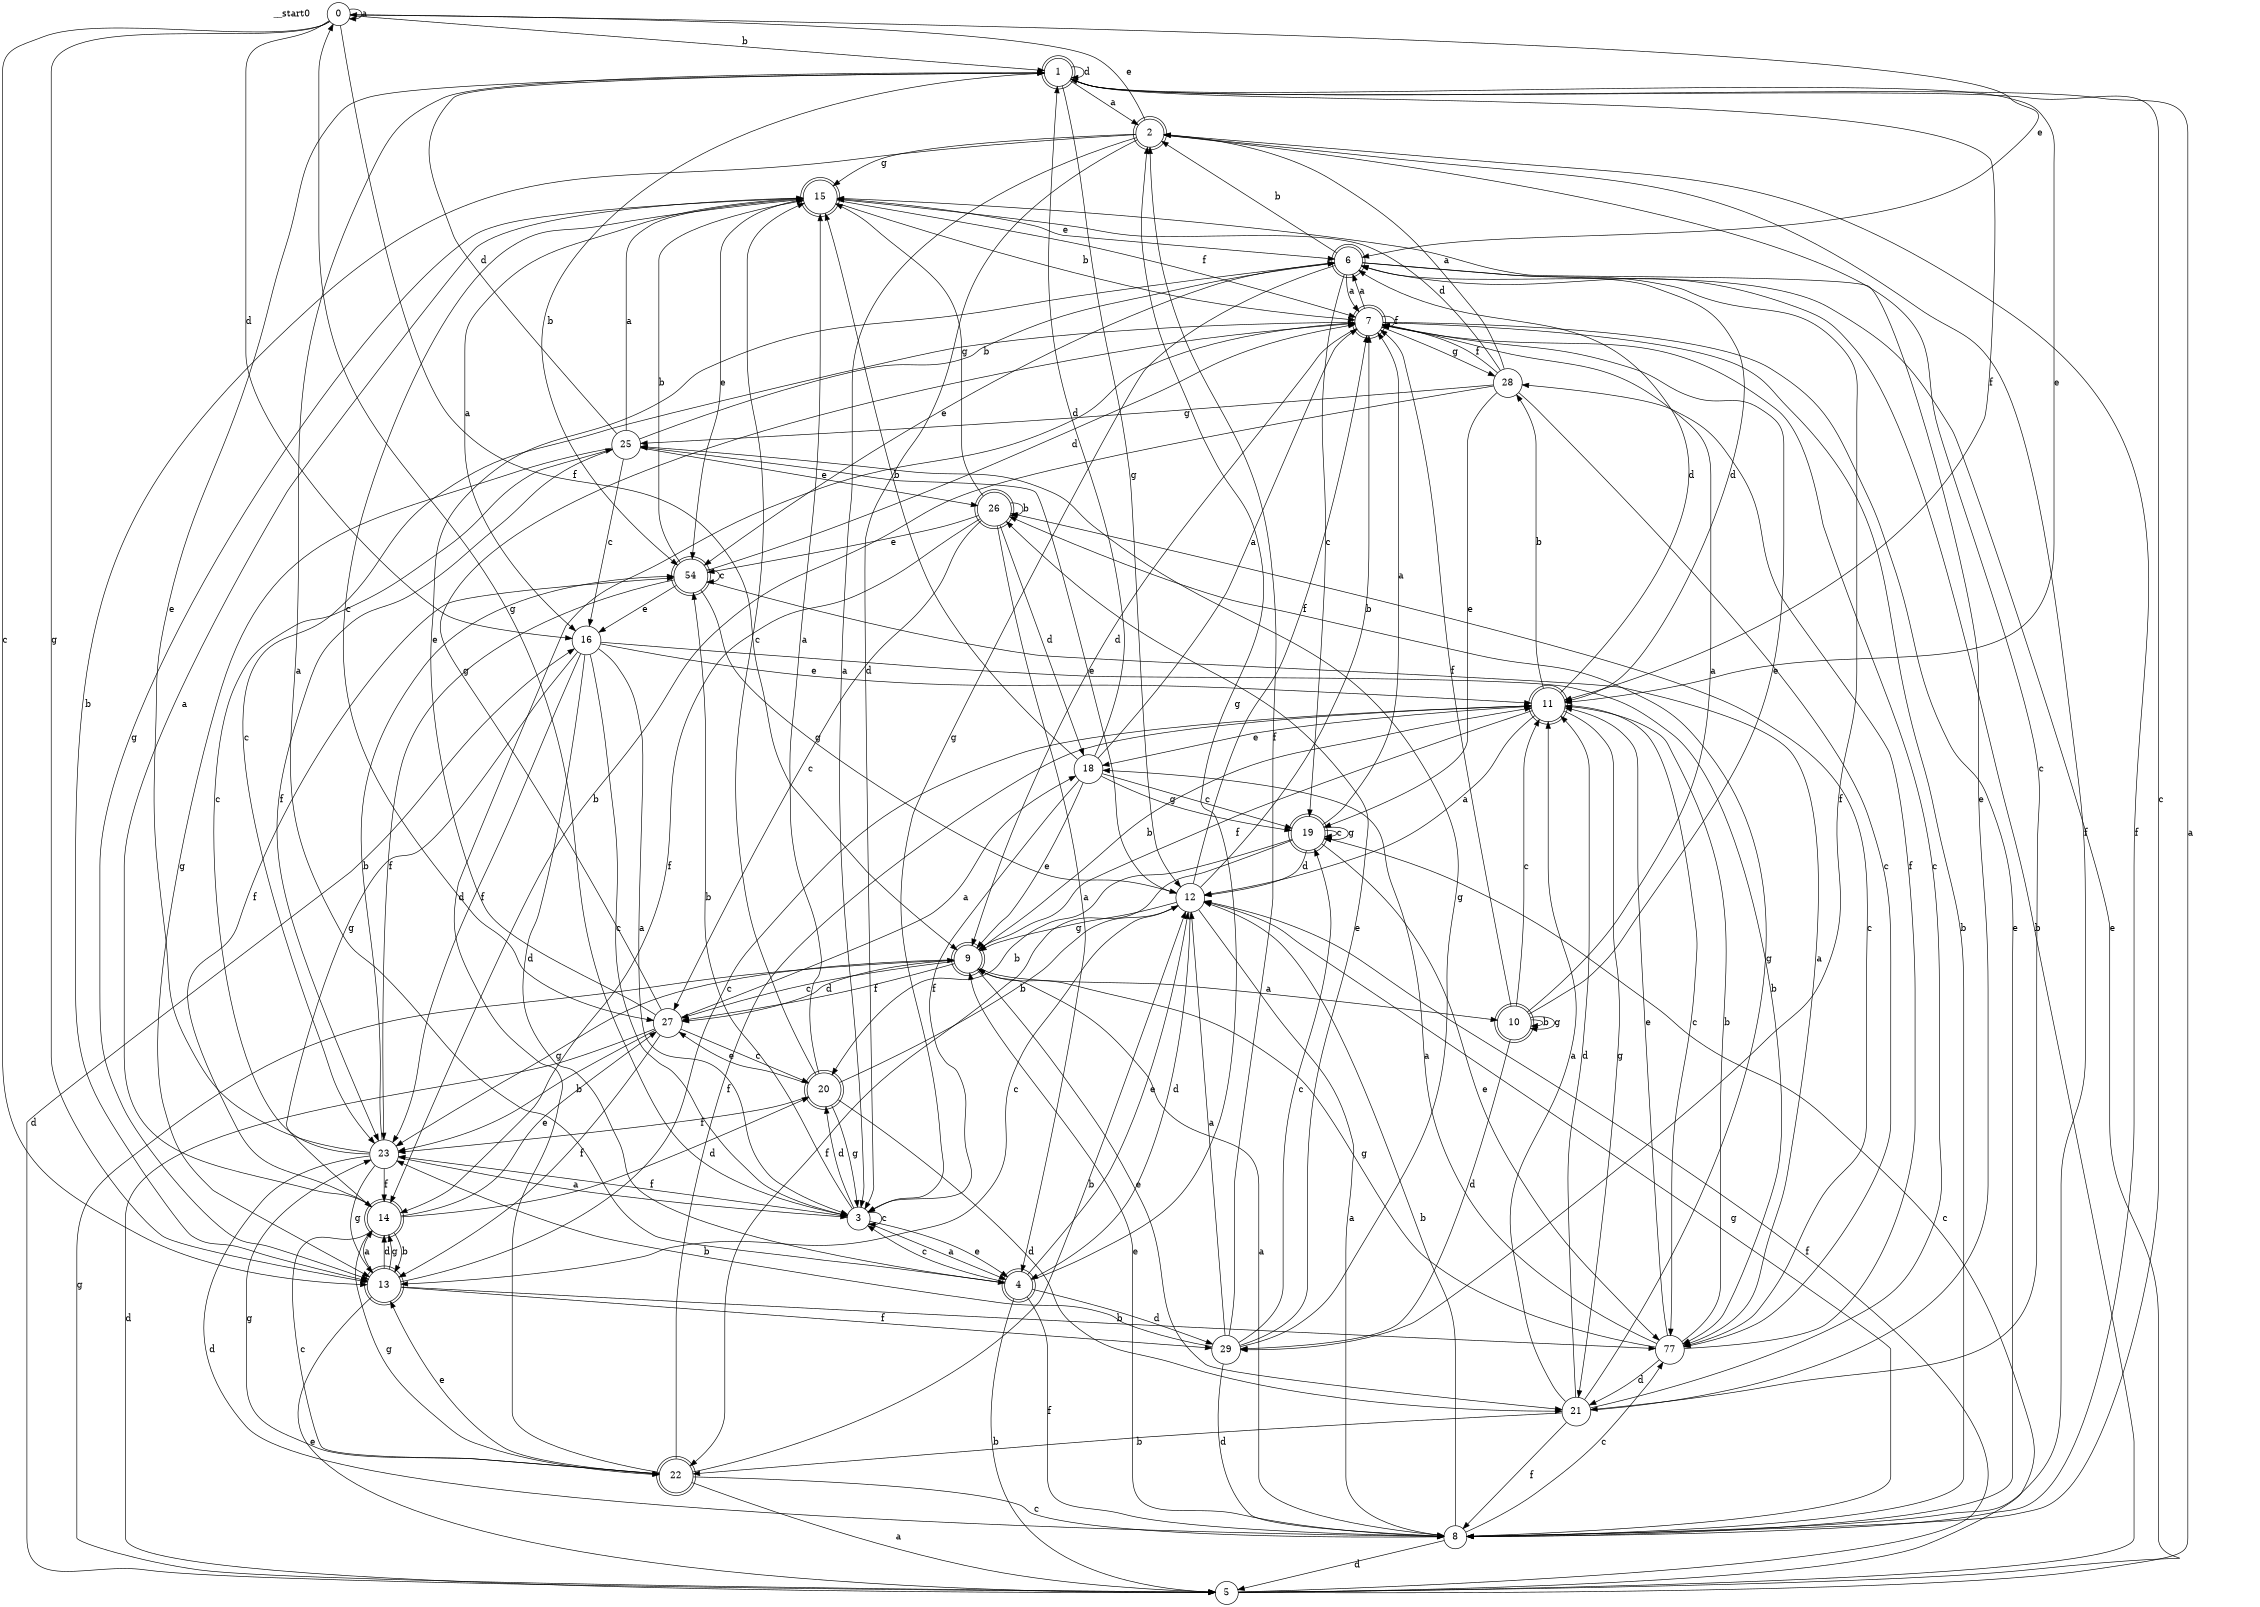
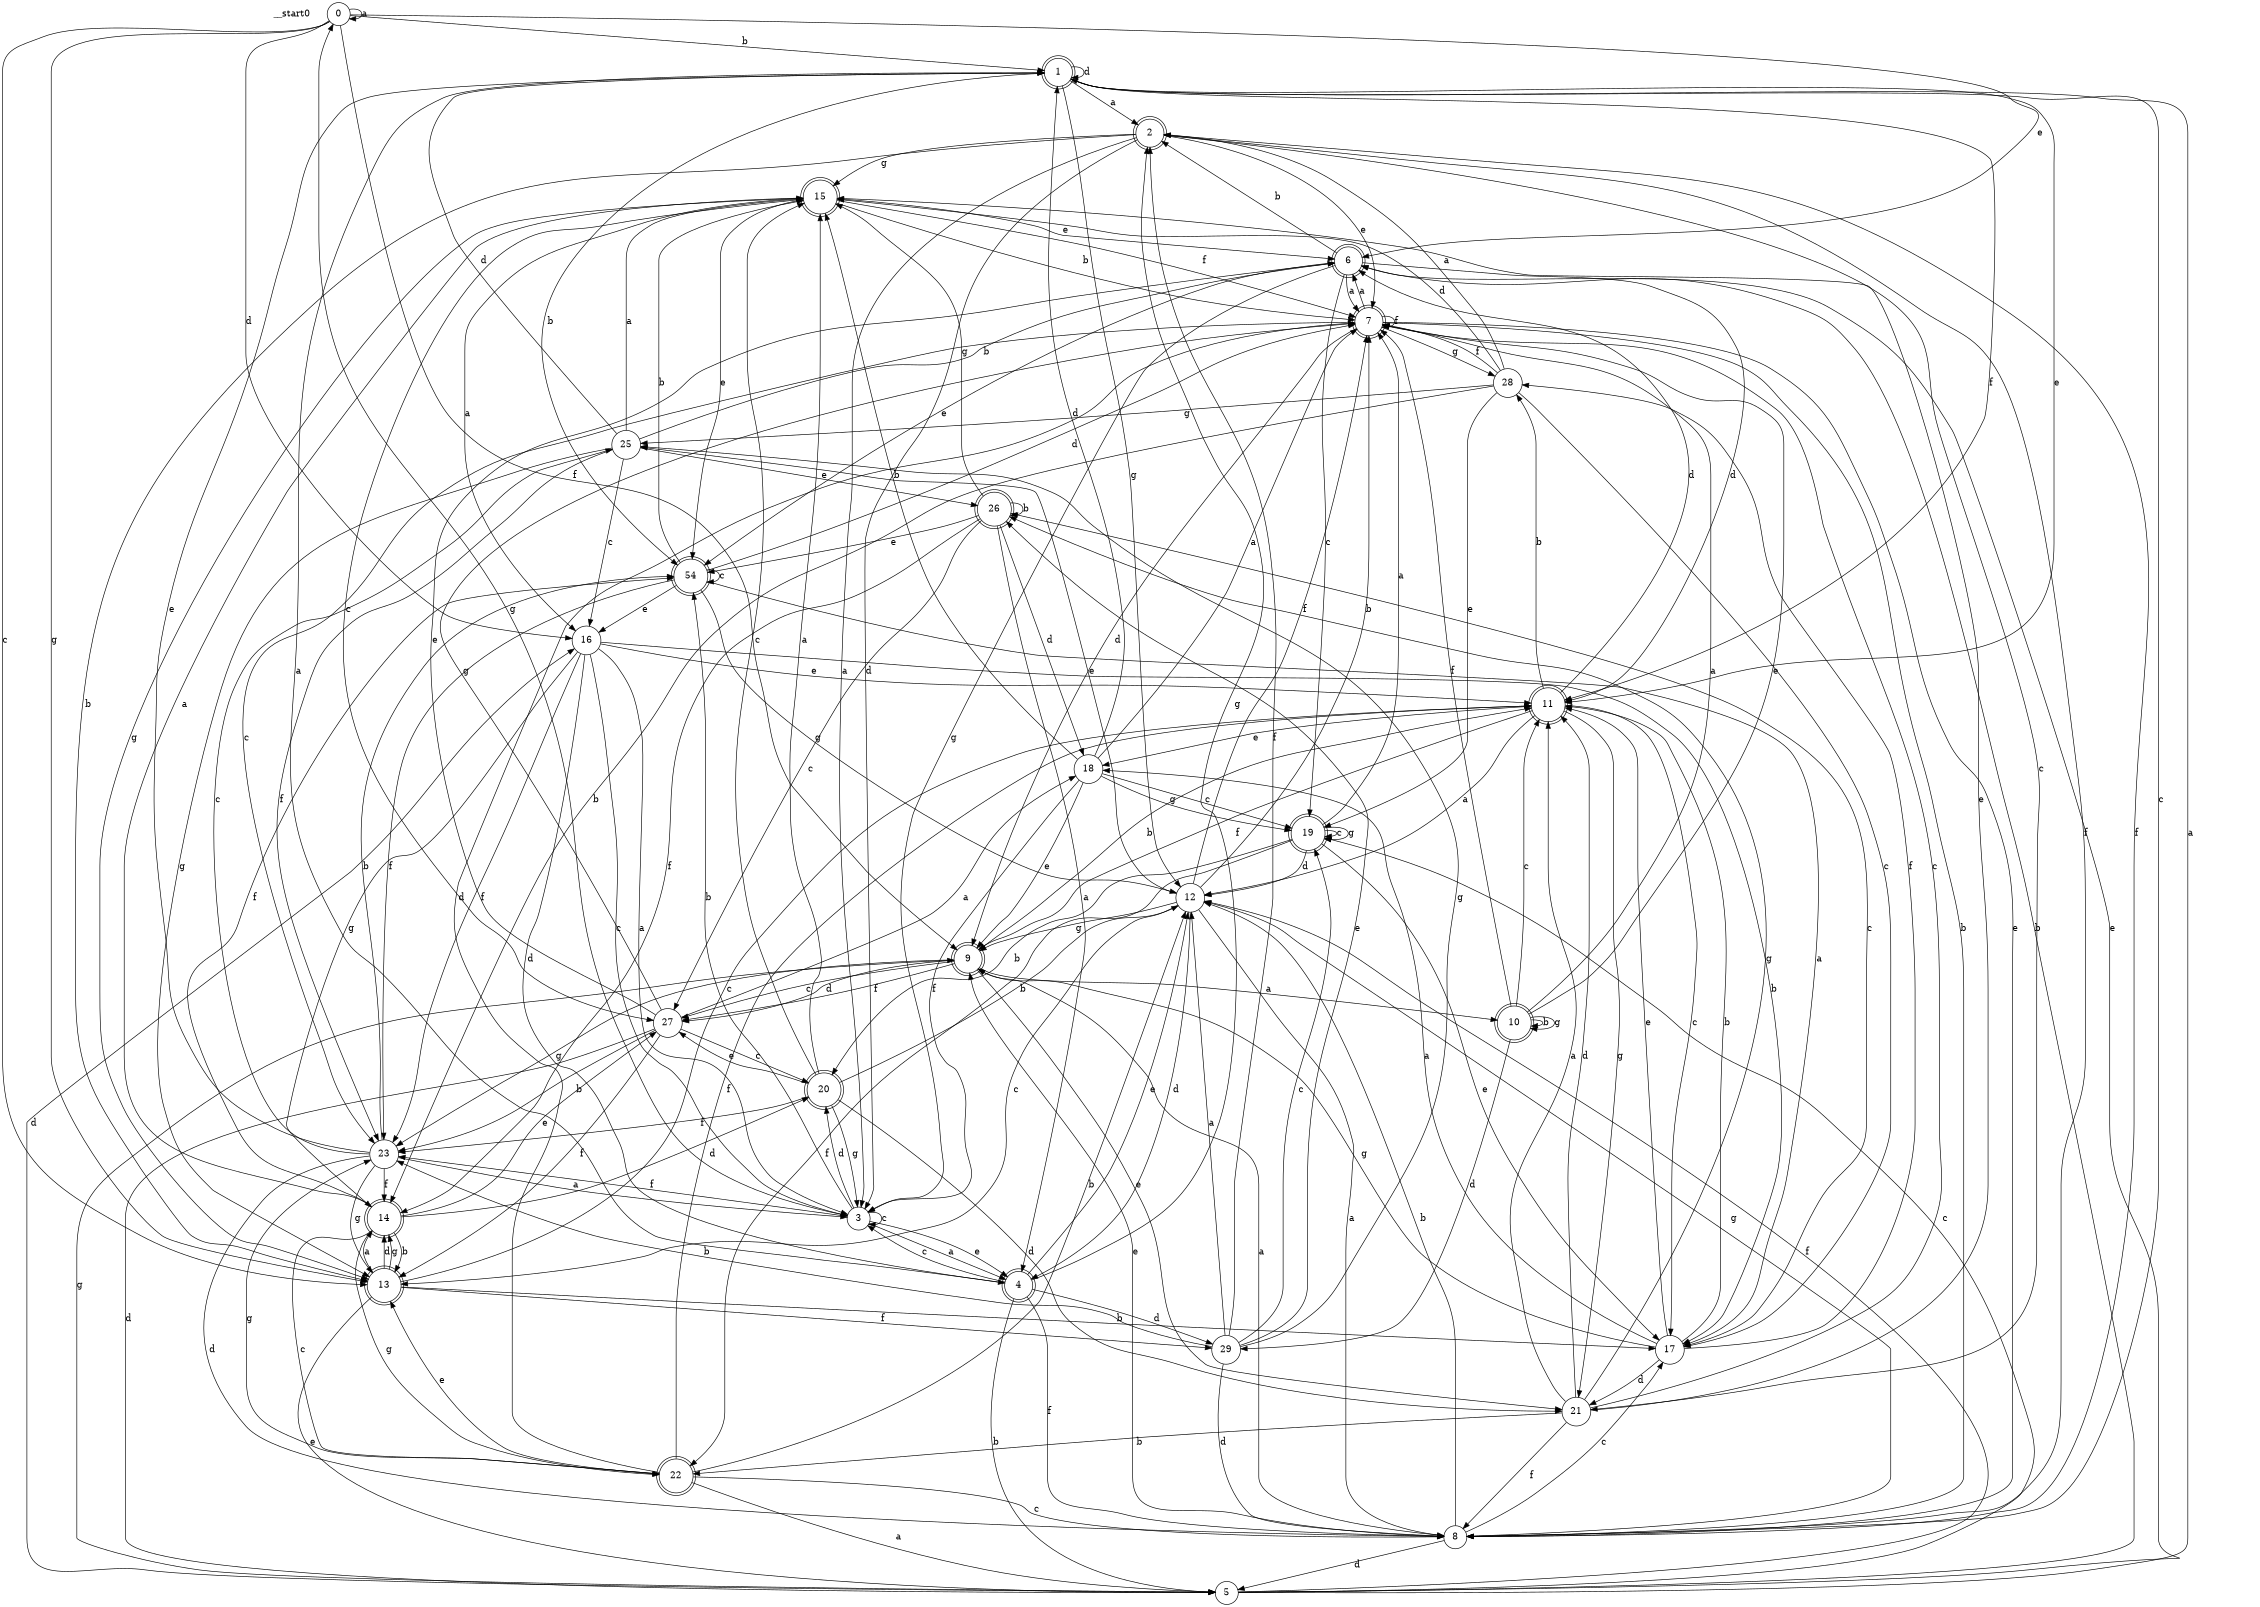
(829, 27) -> (1304, 182)
(1852, 723) -> none
(1670, 1350) -> (1670, 1350)
